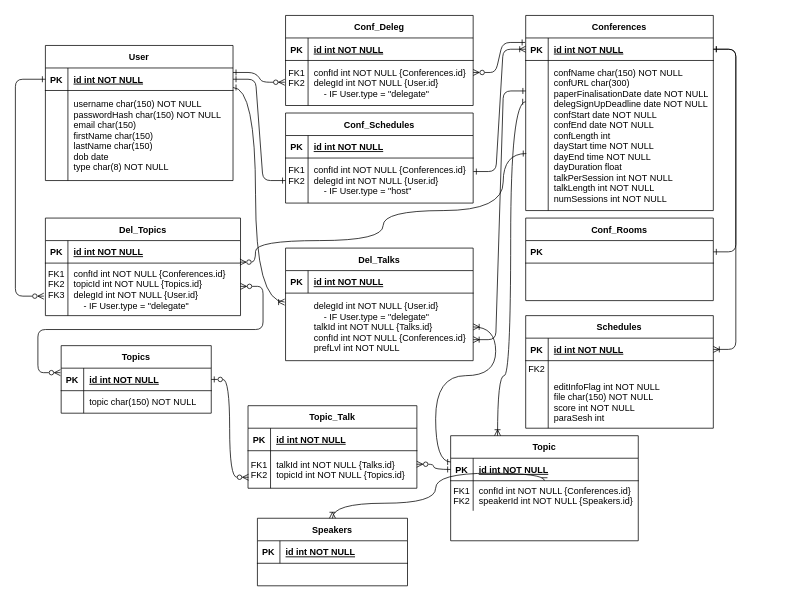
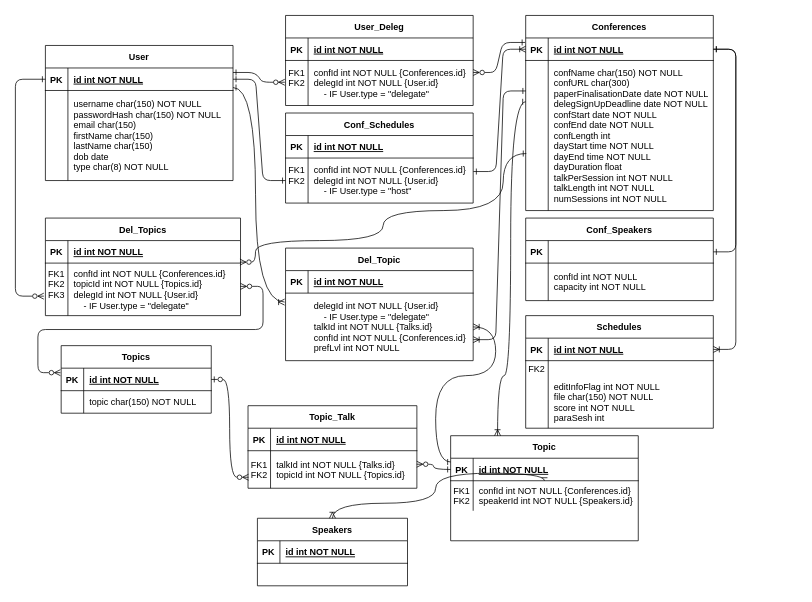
(379, 27) -> (379, 27)
(619, 230) -> (619, 230)
(379, 260) -> (379, 260)
none -> (630, 282)
